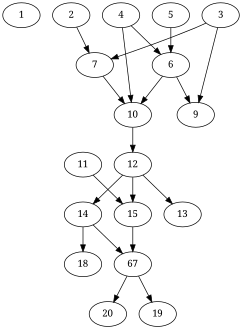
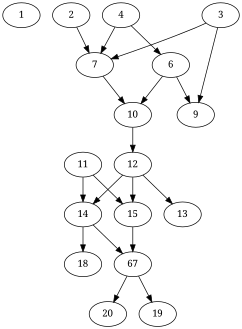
(171, 15) -> none
(126, 61) -> (110, 37)
none -> (83, 186)
